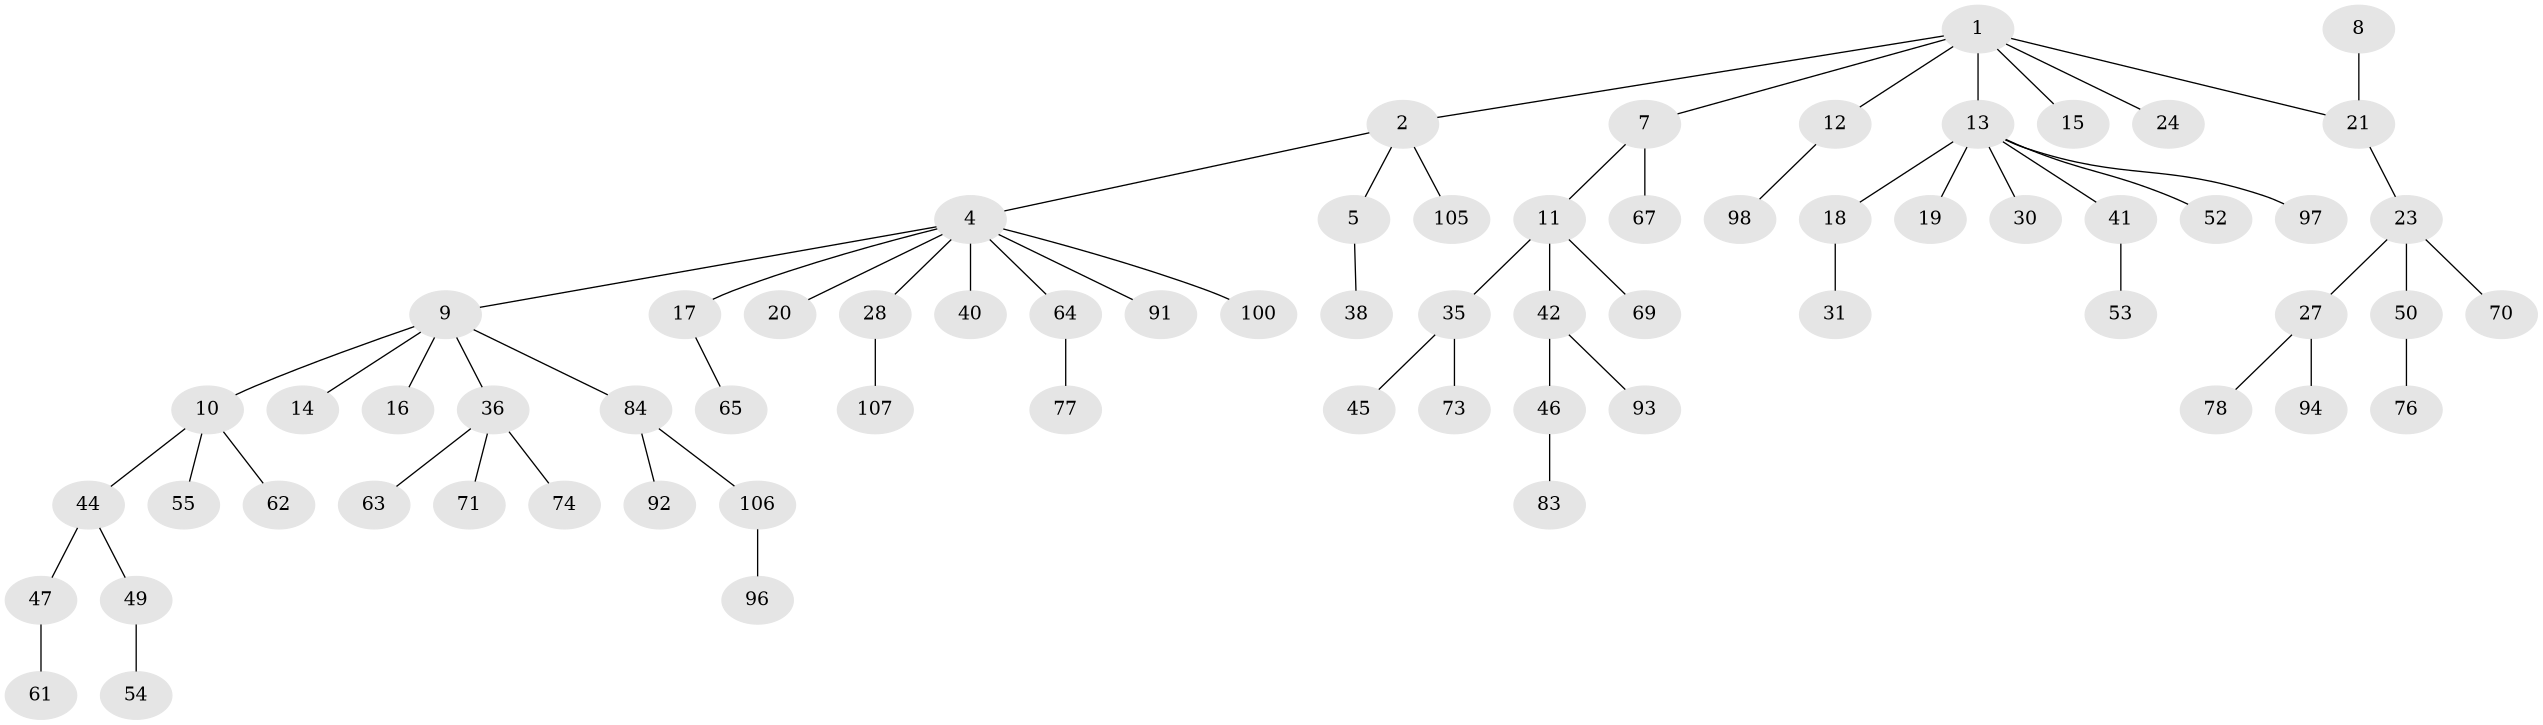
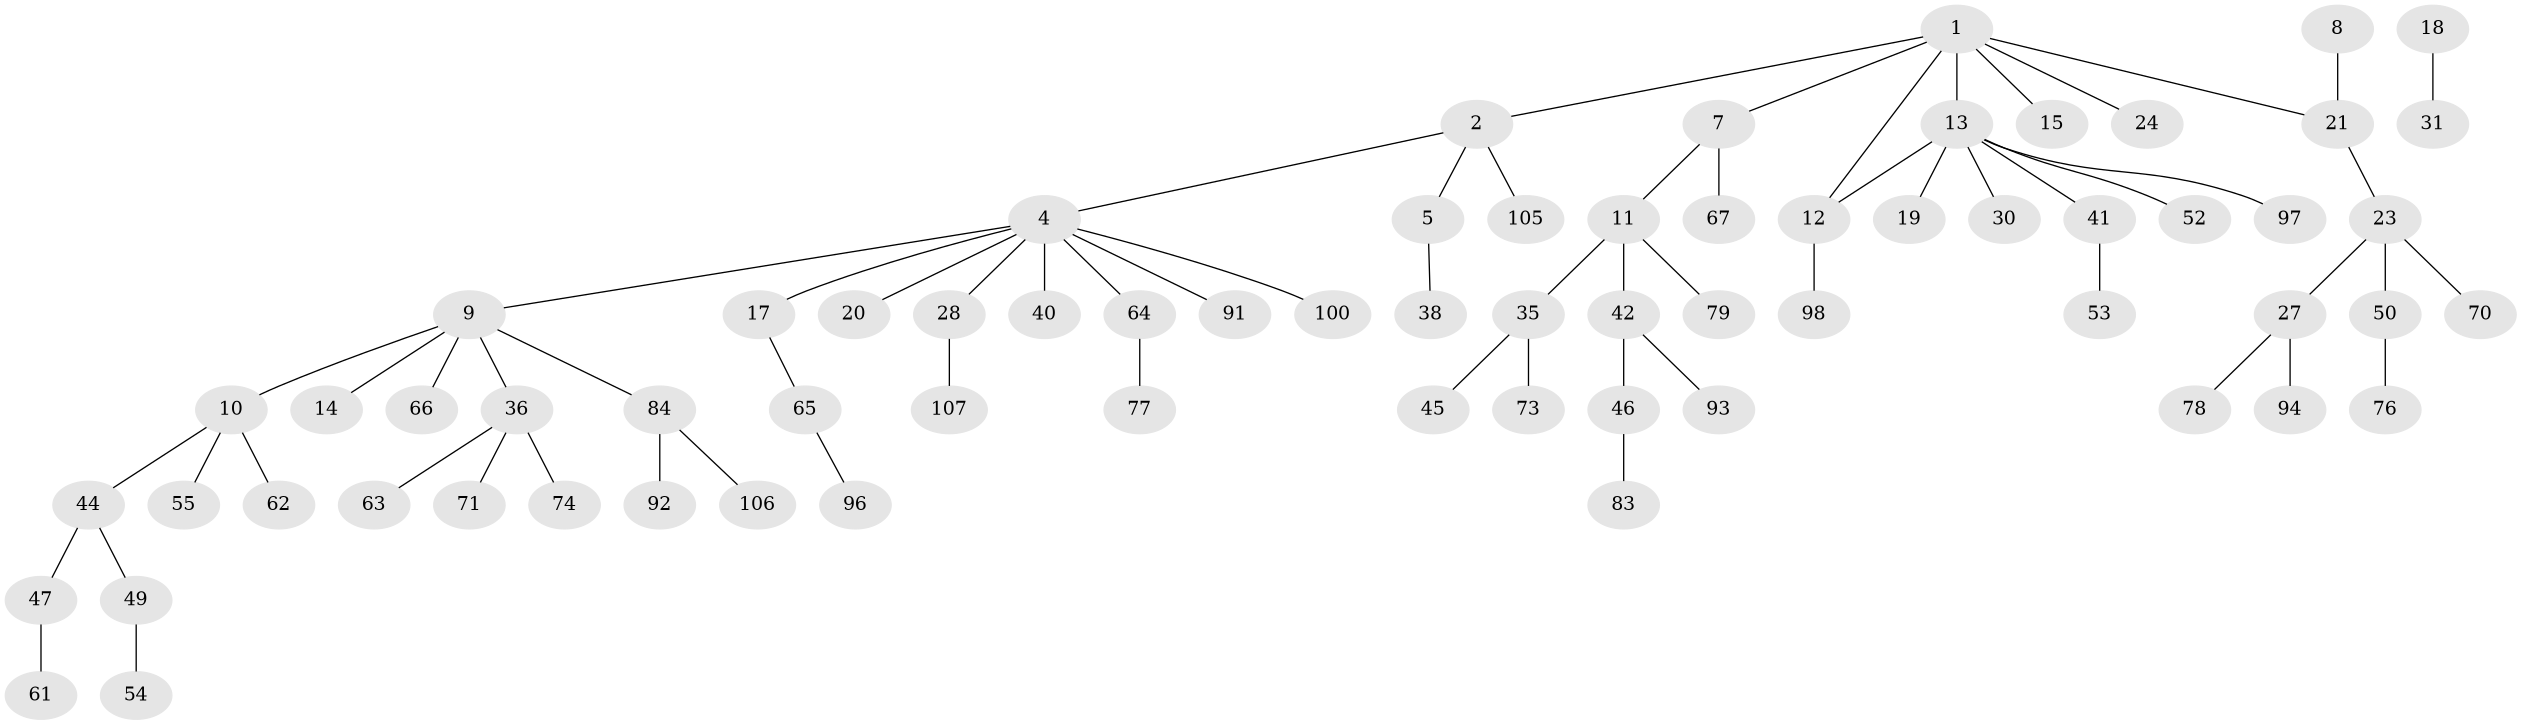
(1907, 172) -> (1885, 172)
(1645, 315) -> (1719, 315)
(398, 410) -> (422, 410)
(758, 553) -> (830, 458)
